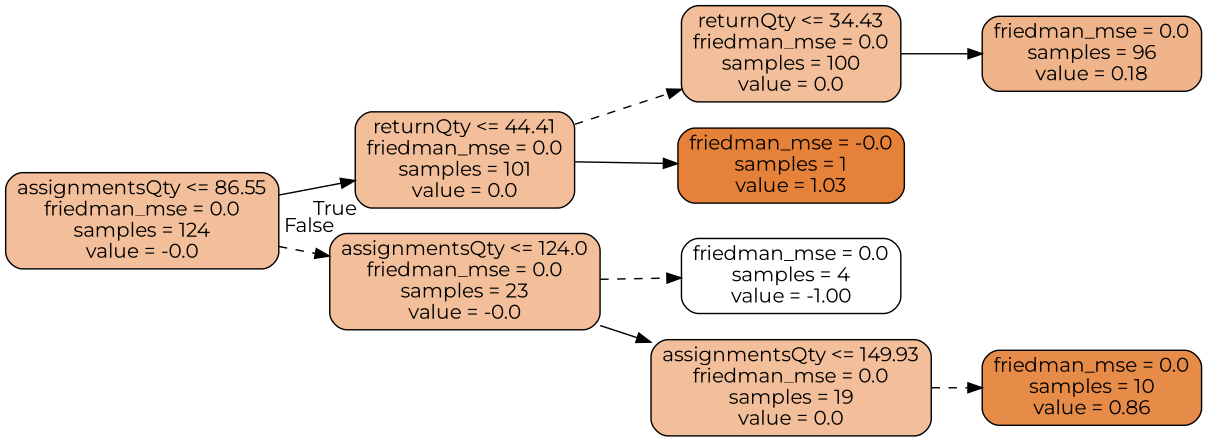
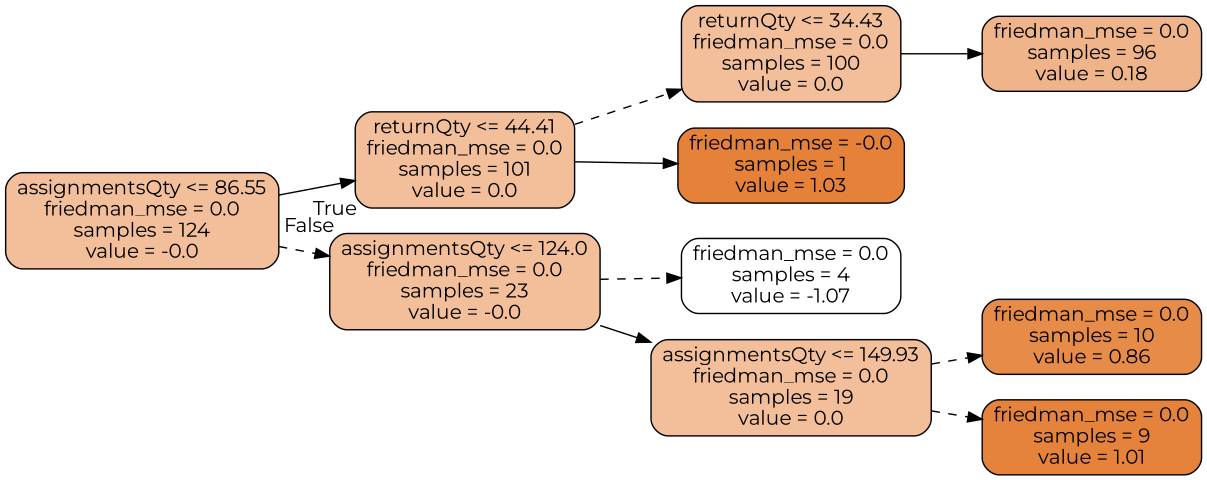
(791, 276) -> (791, 276)
none -> (1092, 437)
